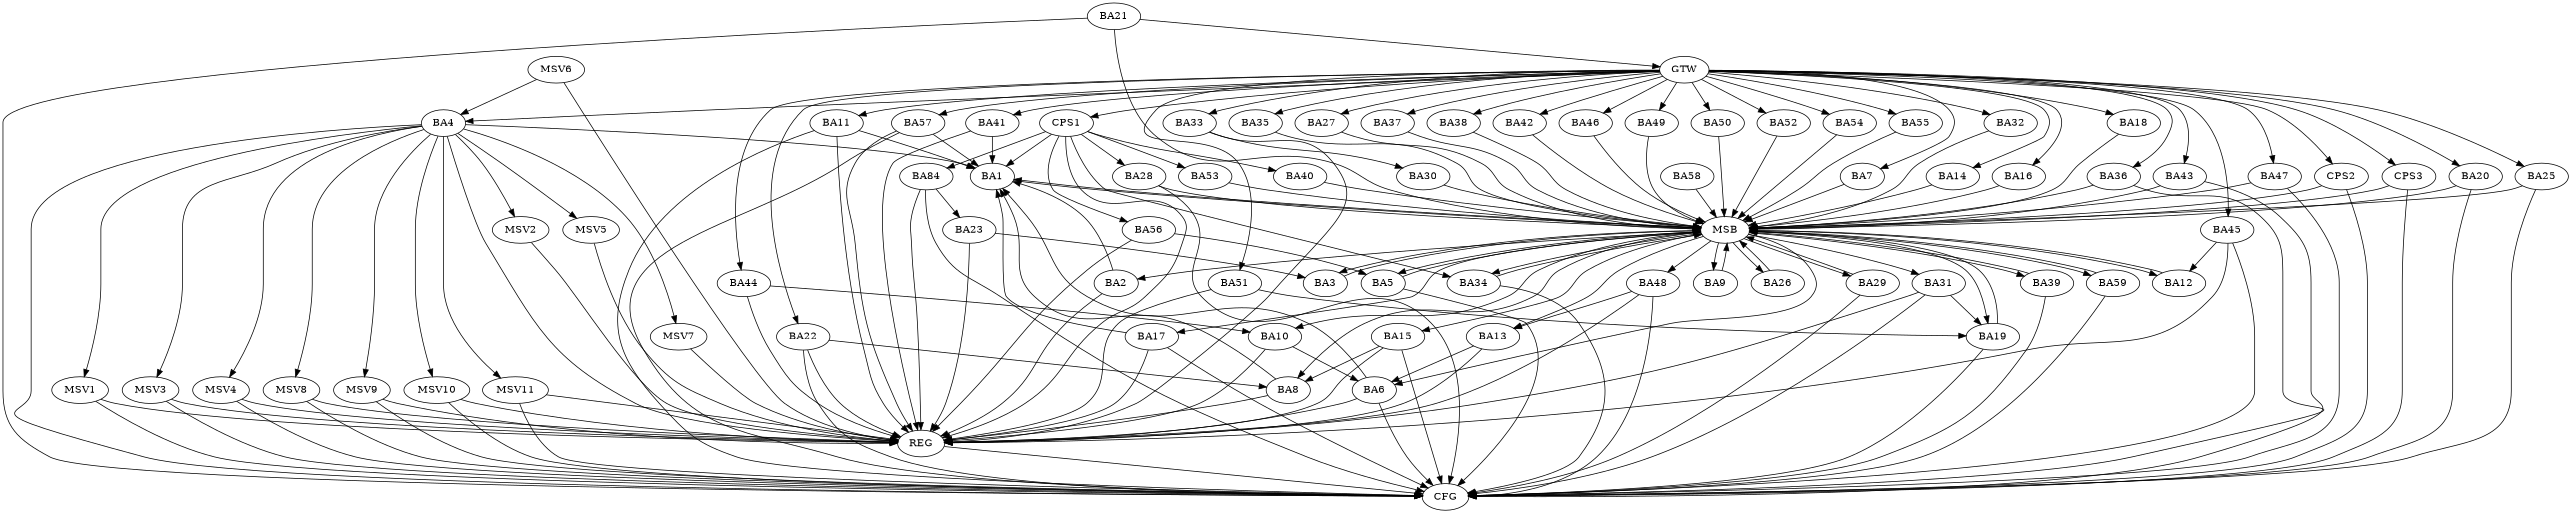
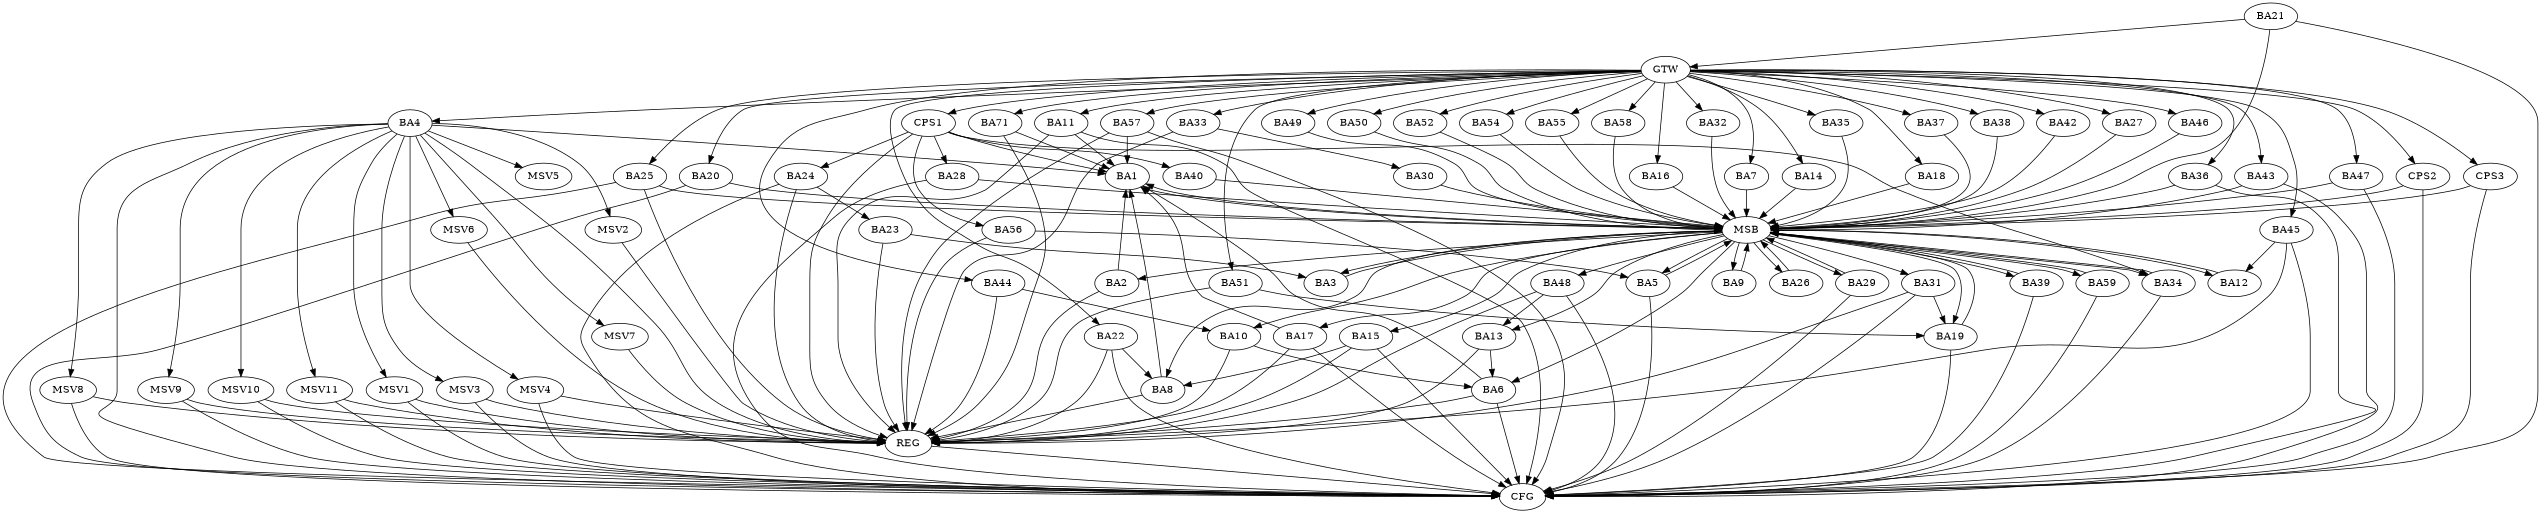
none -> (1645, 94)
(502, 95) -> (433, 173)
(992, 123) -> (995, 123)
(926, 177) -> (801, 177)
(1205, 177) -> none
(703, 396) -> (729, 348)
